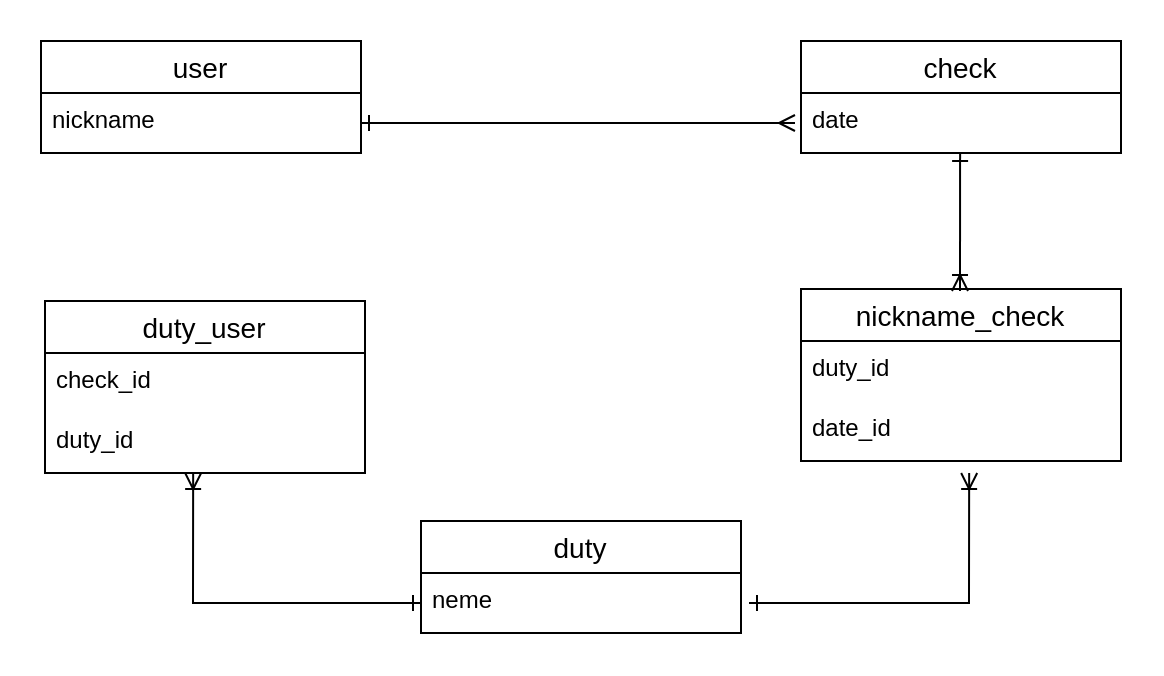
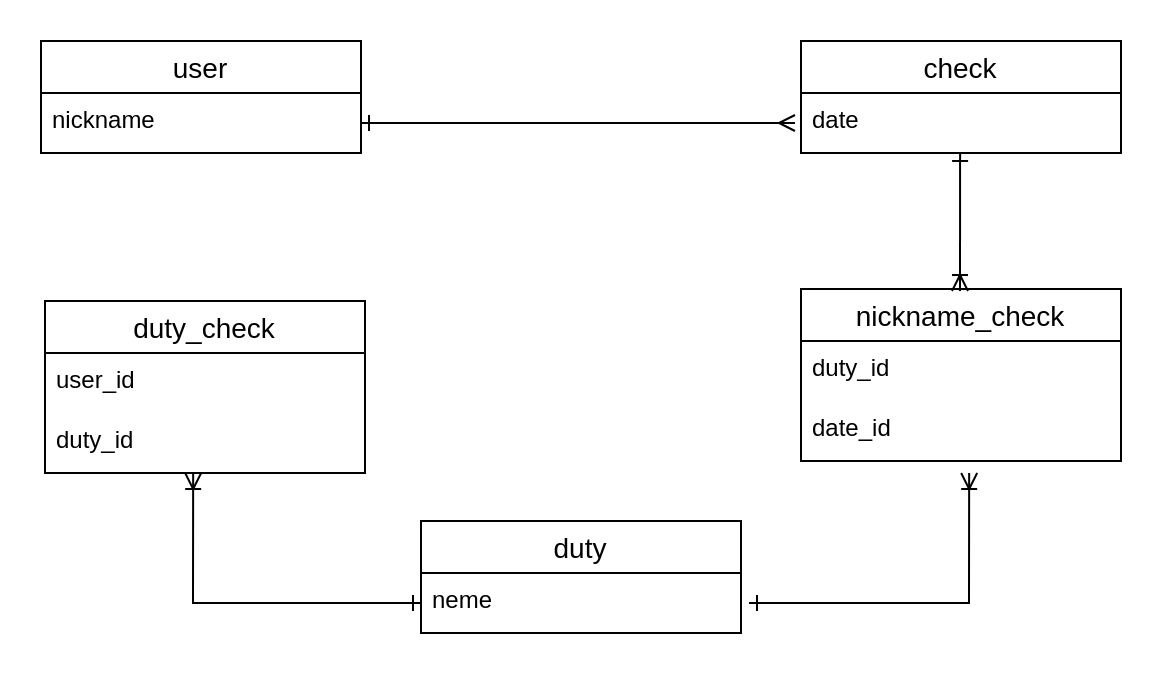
(204, 329) -> (204, 329)
(107, 380) -> (100, 380)
